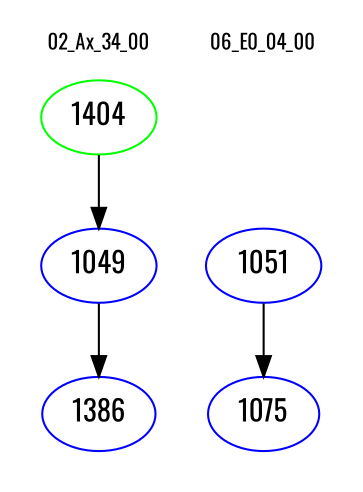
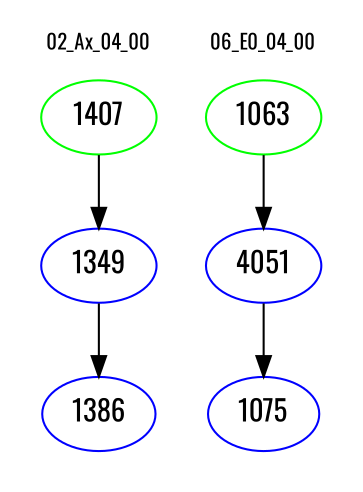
(99, 44) -> (99, 44)
(99, 117) -> (99, 117)
none -> (264, 117)
(99, 266) -> (99, 266)
(264, 266) -> (264, 266)
